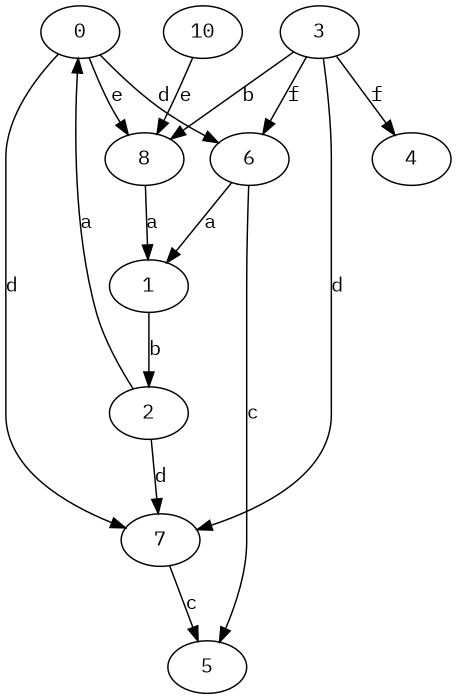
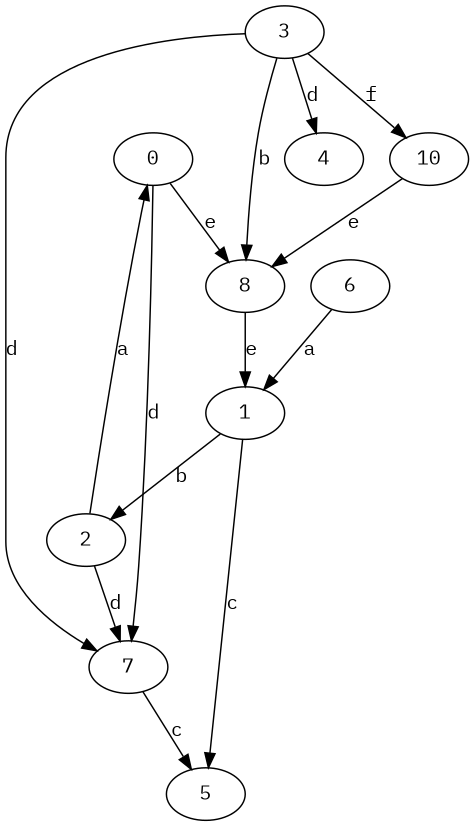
(288, 89) -> (351, 91)
(377, 96) -> (313, 96)
(149, 100) -> none
(153, 223) -> (252, 350)
(247, 409) -> (226, 596)
